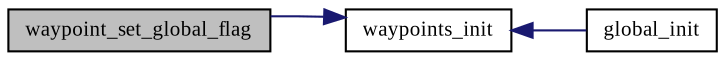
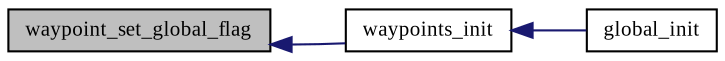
(297, 16) -> (319, 44)
